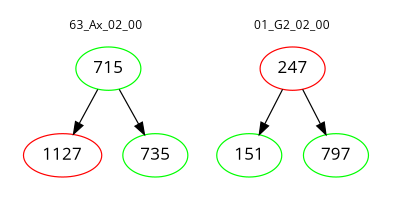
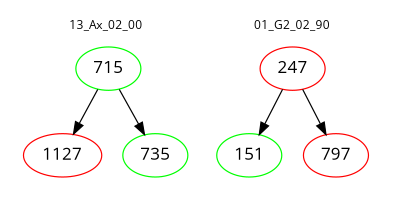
(106, 26) -> (106, 26)
(293, 26) -> (293, 26)
(336, 155) -> (336, 155)
